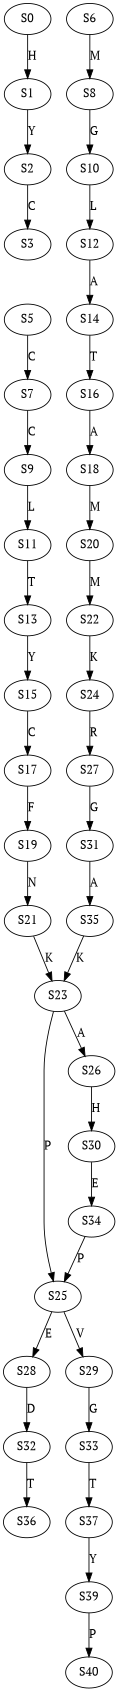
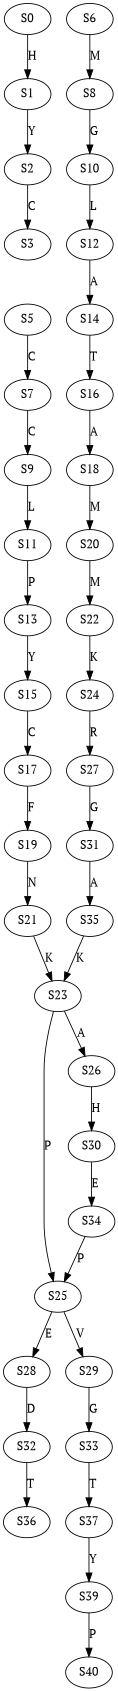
(32, 583) -> (32, 583)
